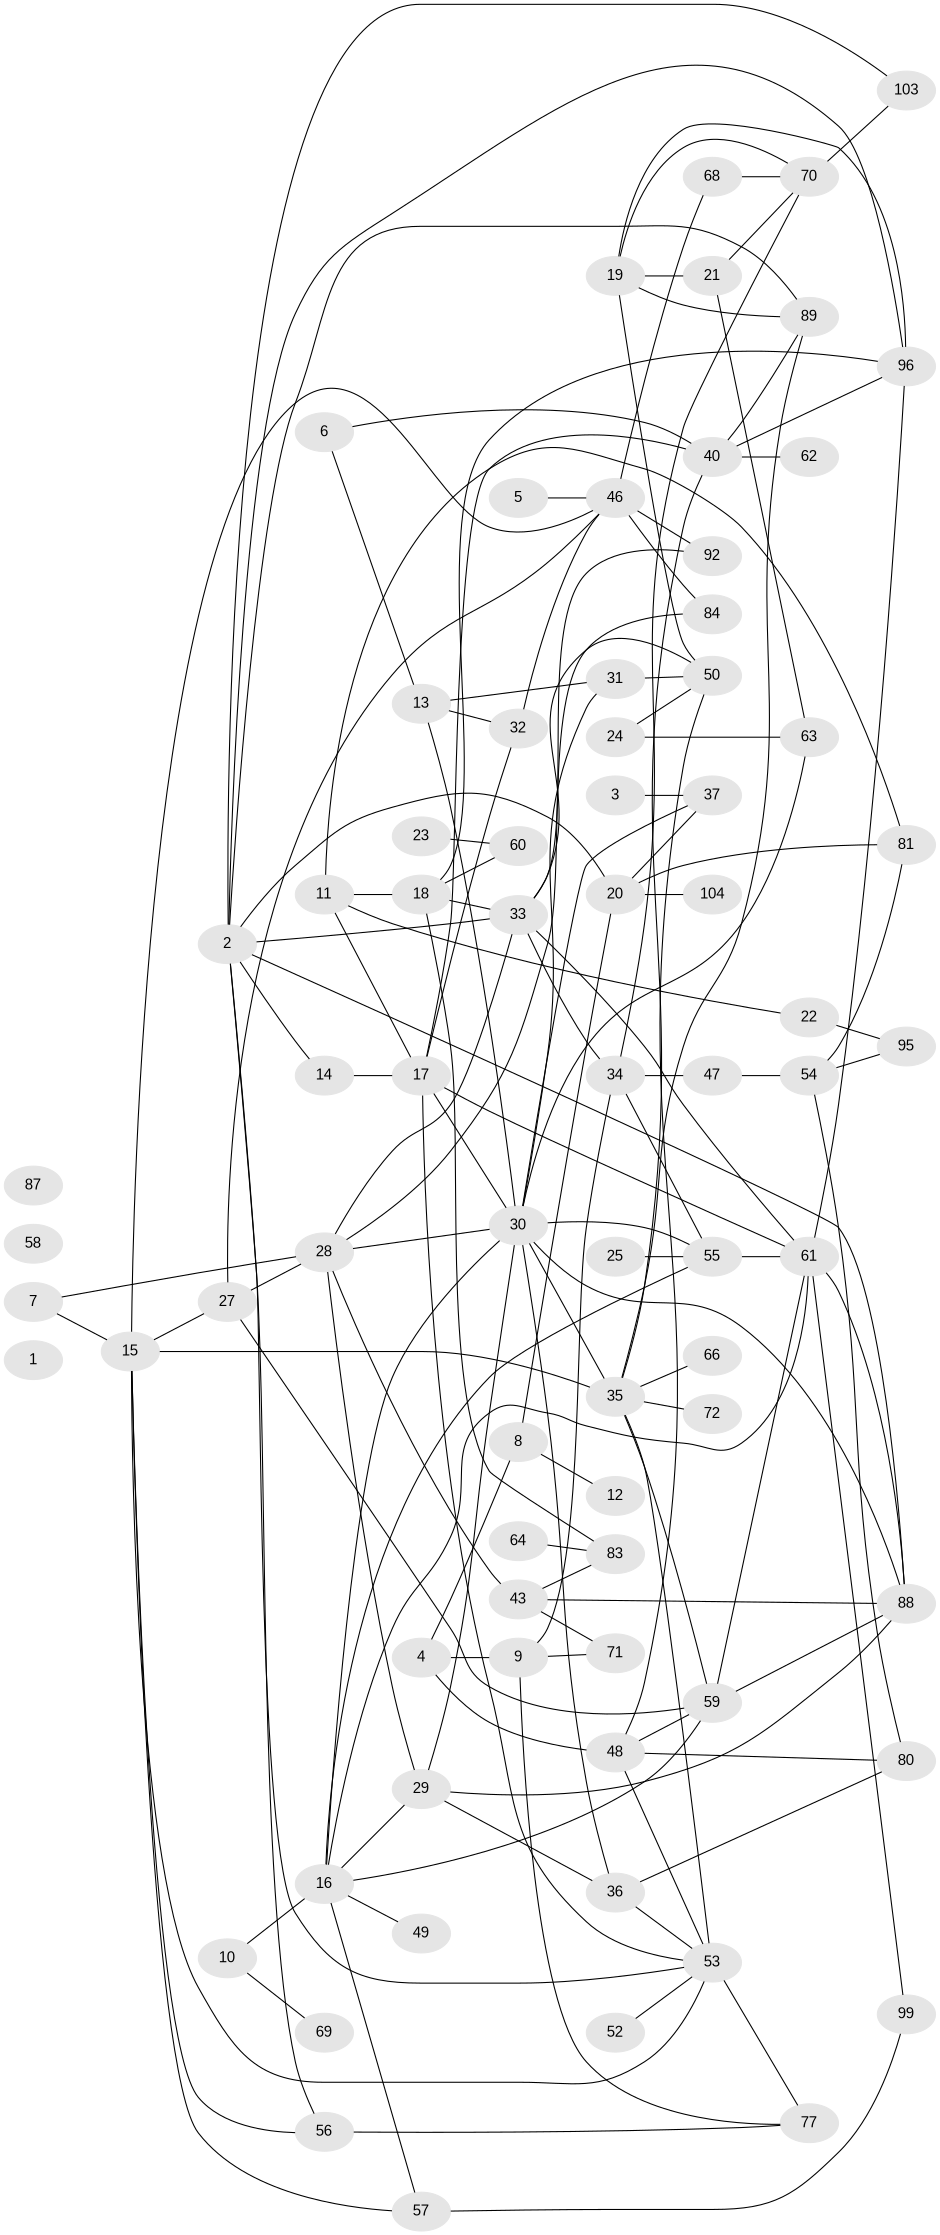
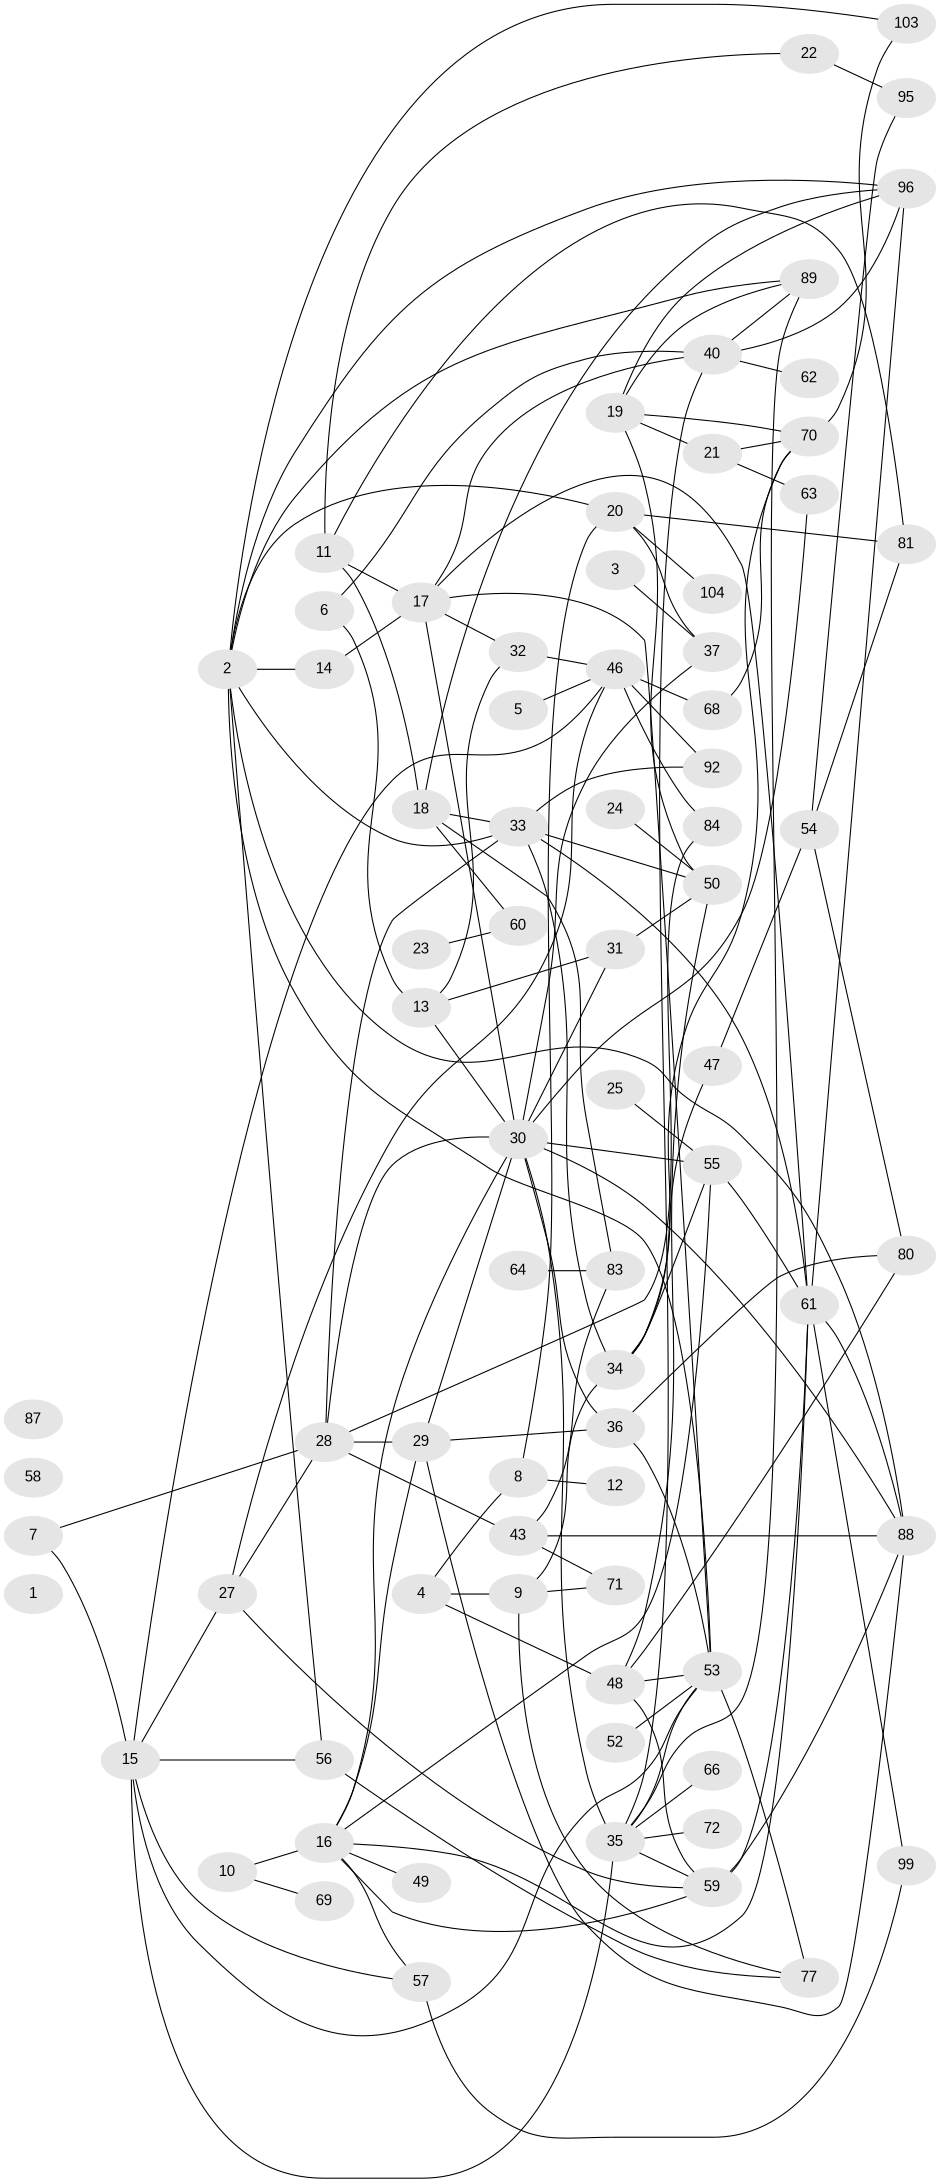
(713, 737) -> none
